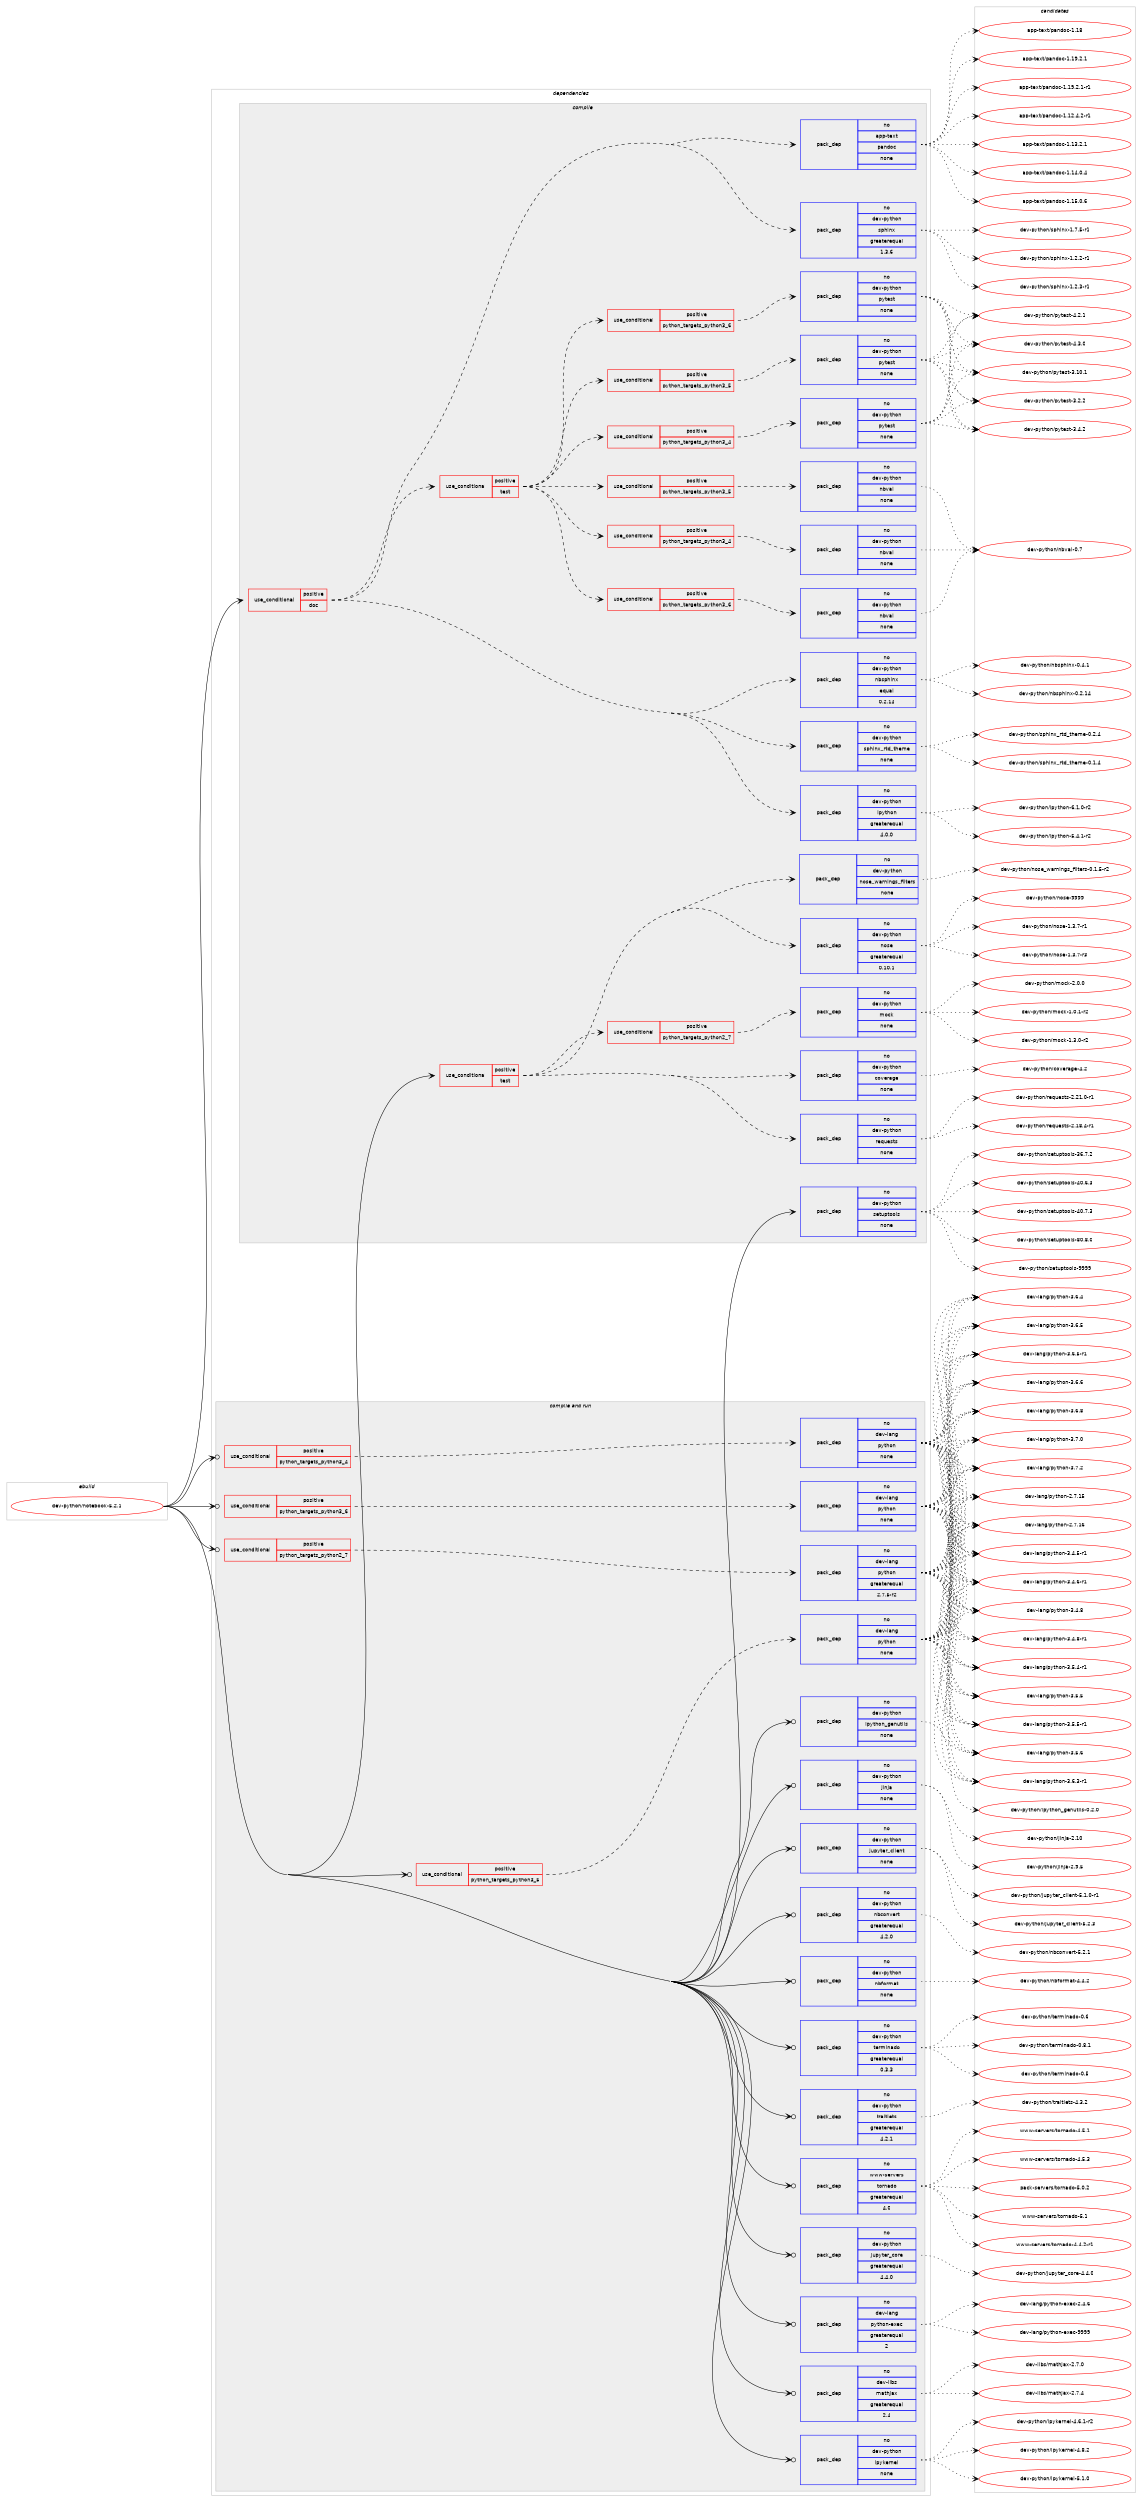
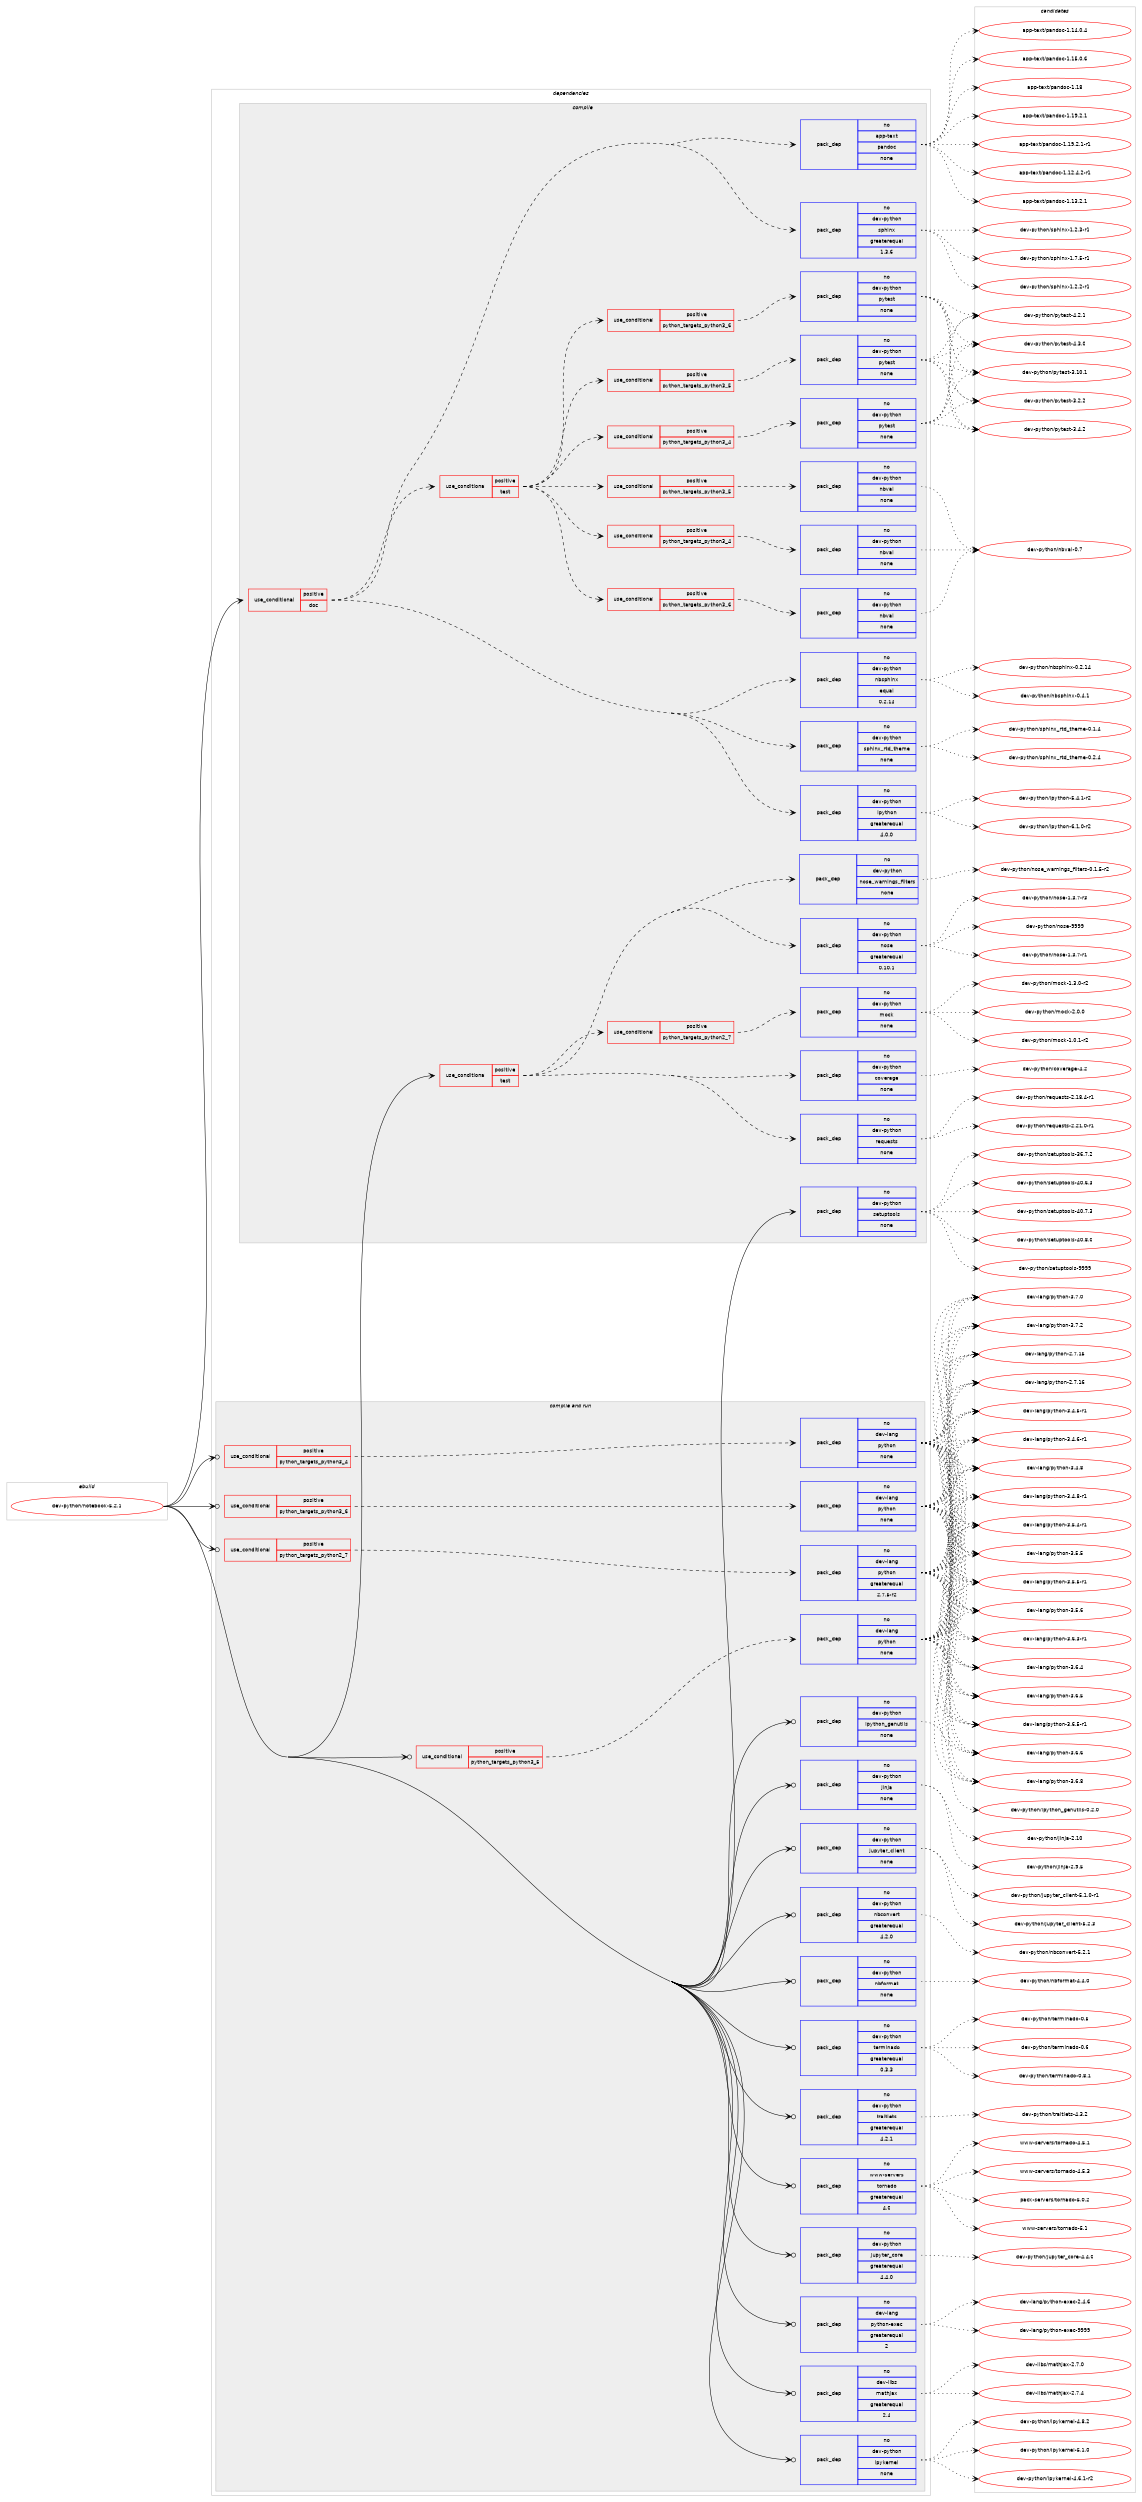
(1055, 1240) -> (1055, 1240)
(1055, 1981) -> (1055, 1981)
(1055, 2245) -> none
